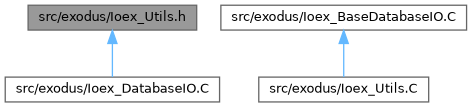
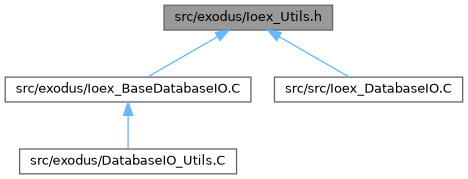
none -> (183, 57)
(112, 90) -> (369, 90)
(344, 90) -> (128, 161)
